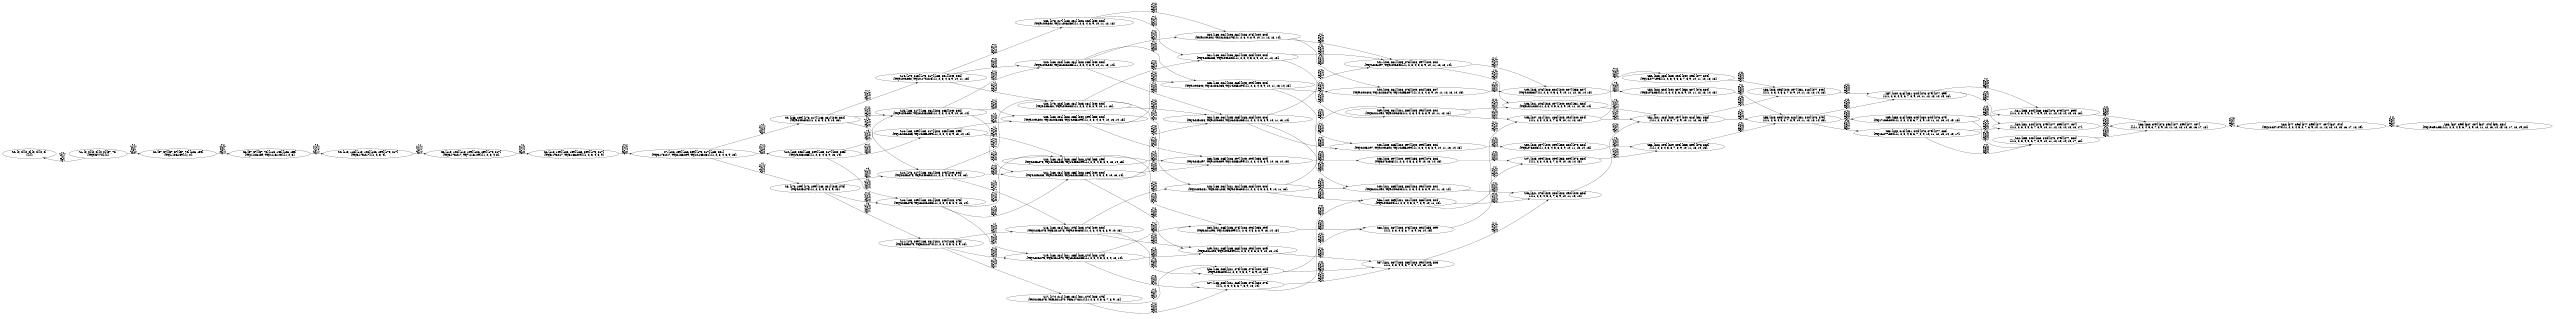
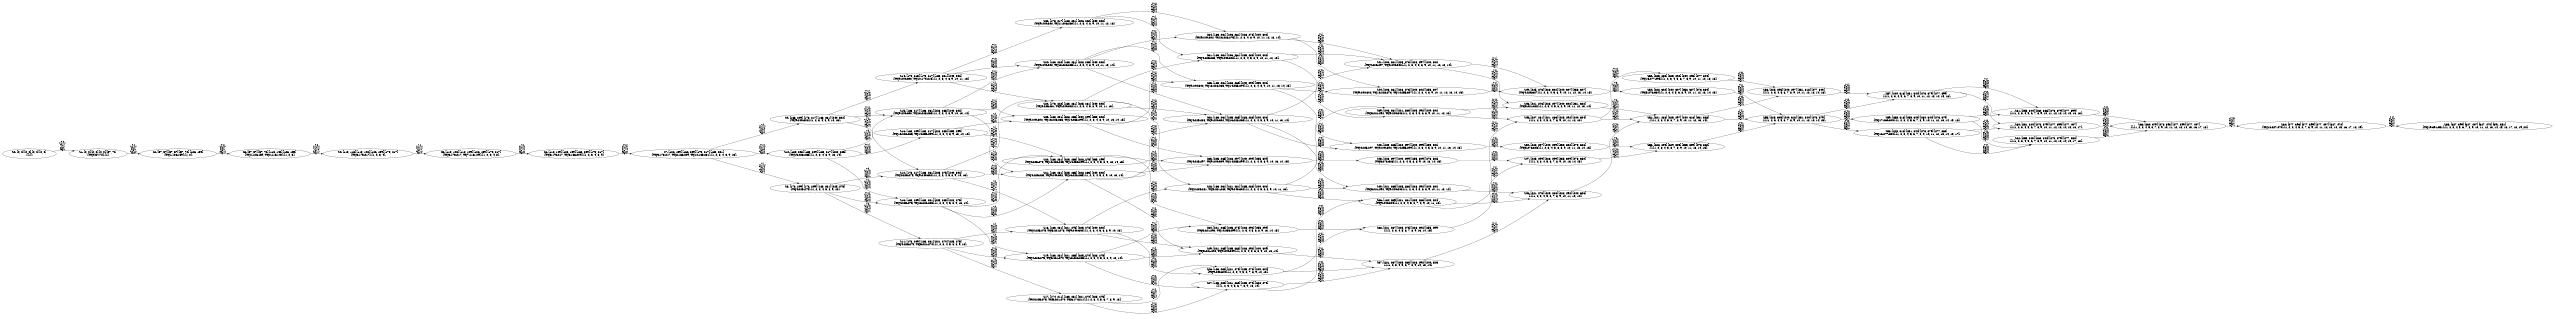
(65, 161) -> (62, 151)
